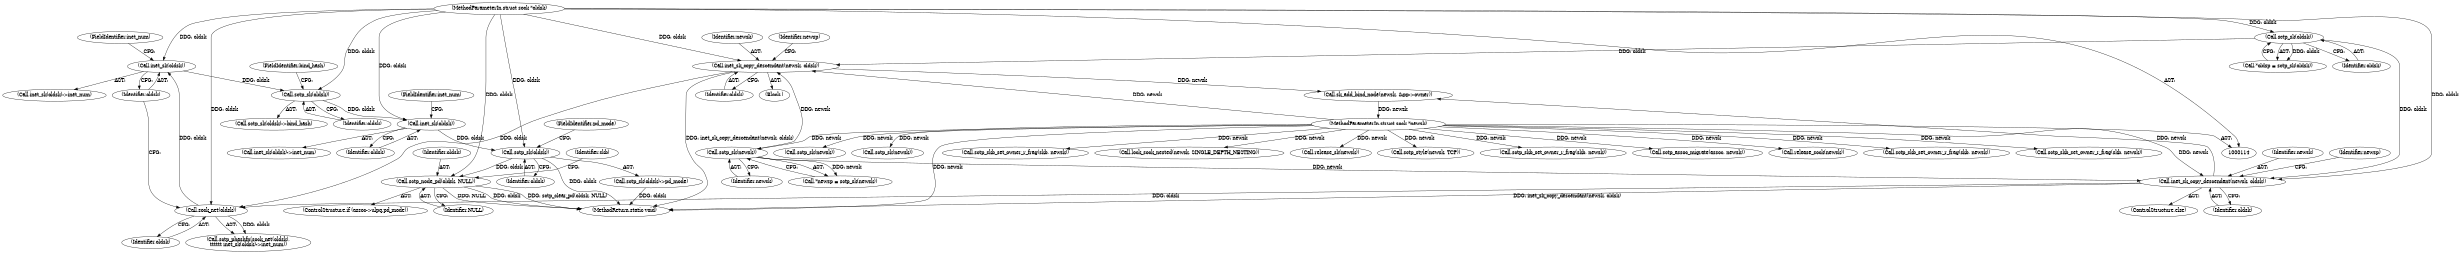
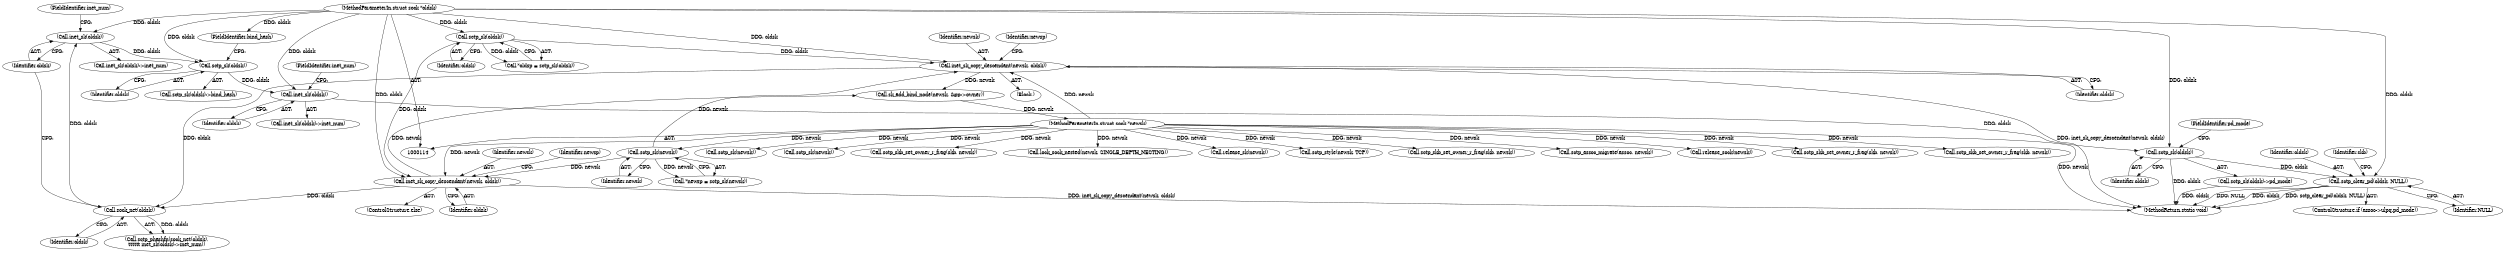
(238, 23) -> (289, 15)
(436, 182) -> (2368, 182)
